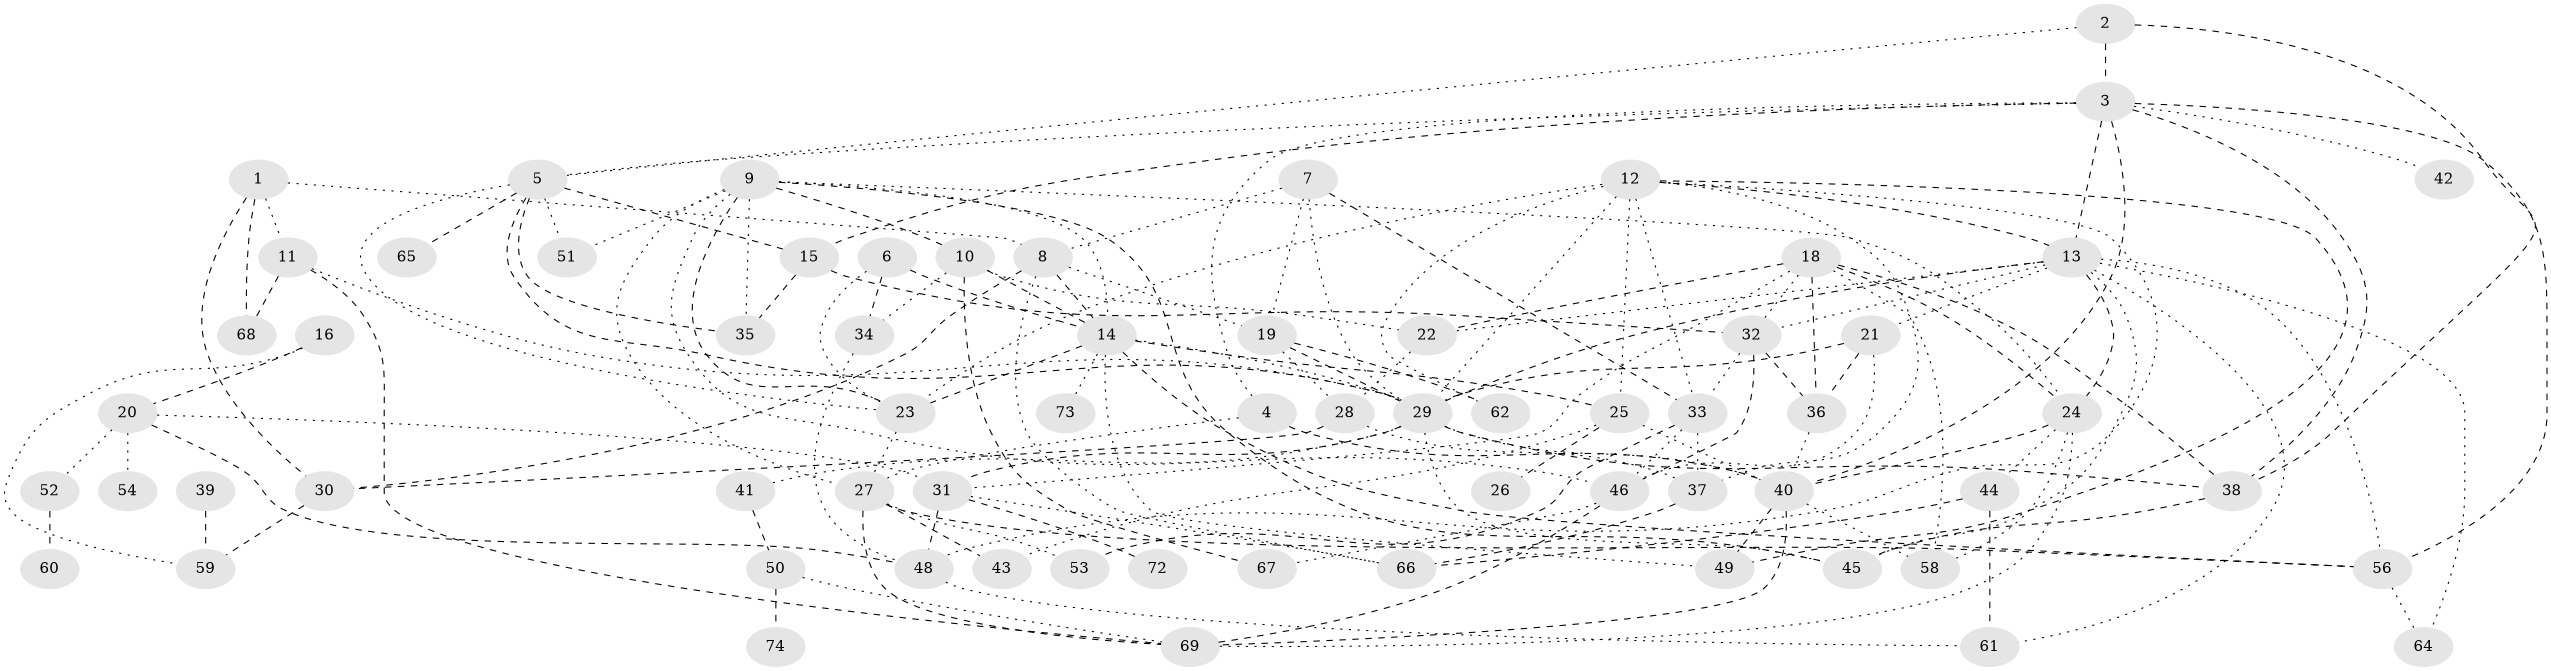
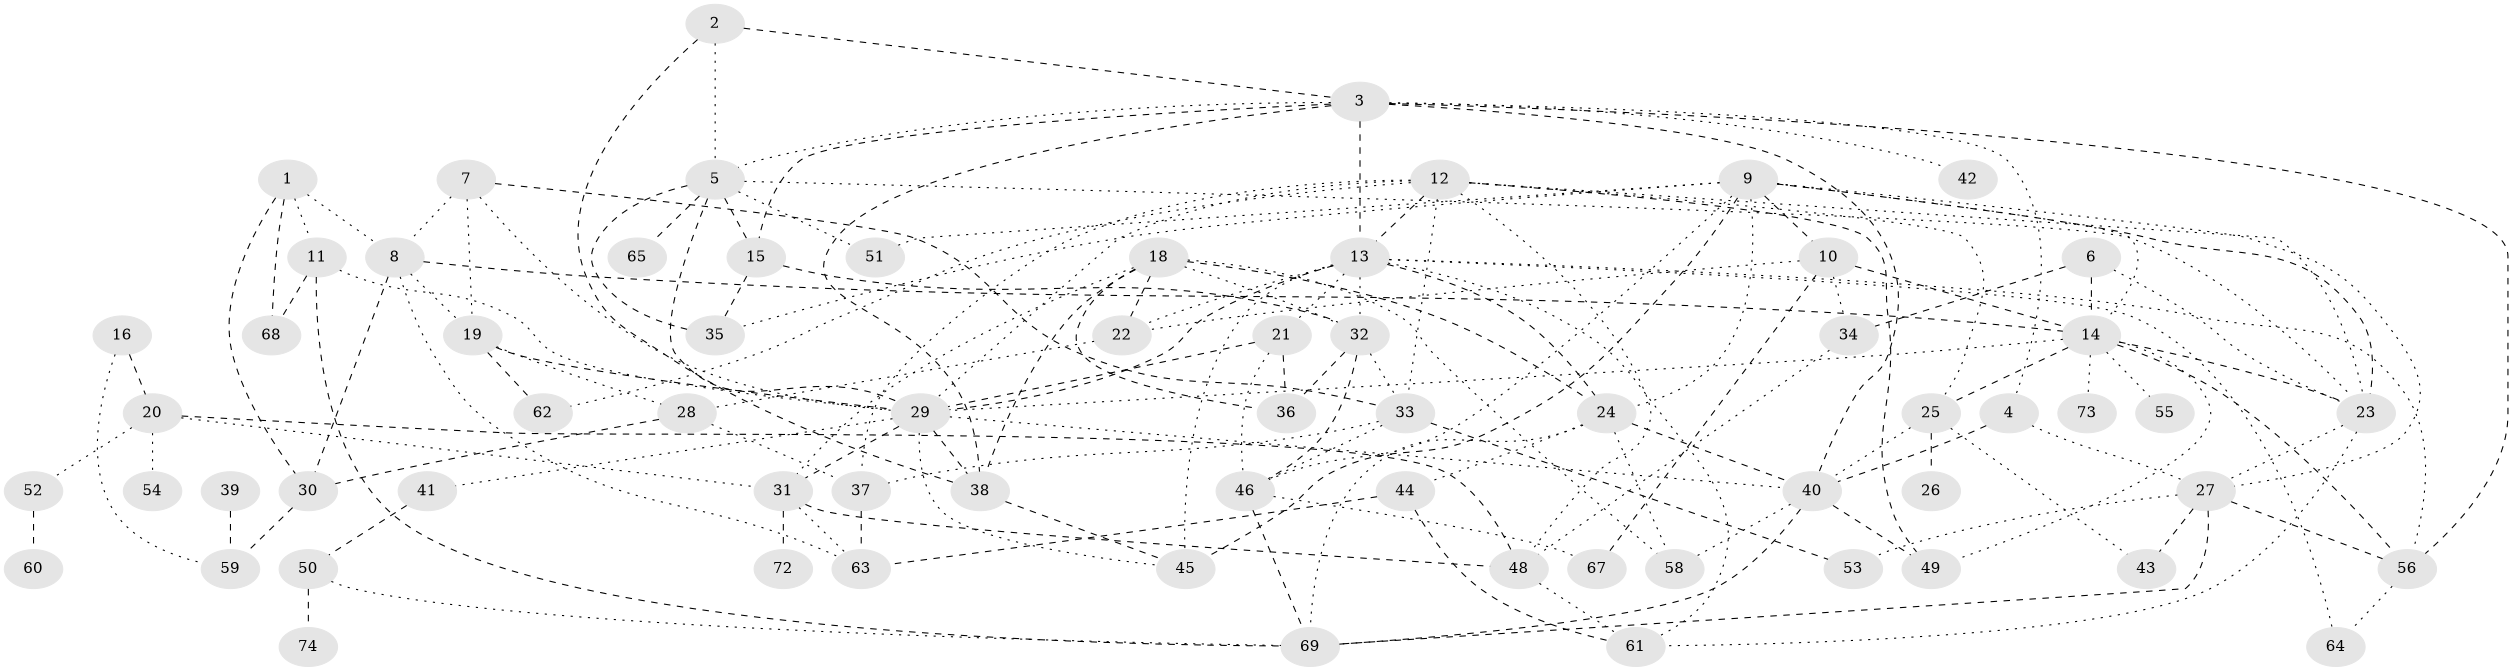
none -> (2165, 413)
(1800, 452) -> none
(1407, 569) -> (861, 569)
none -> (2048, 625)
